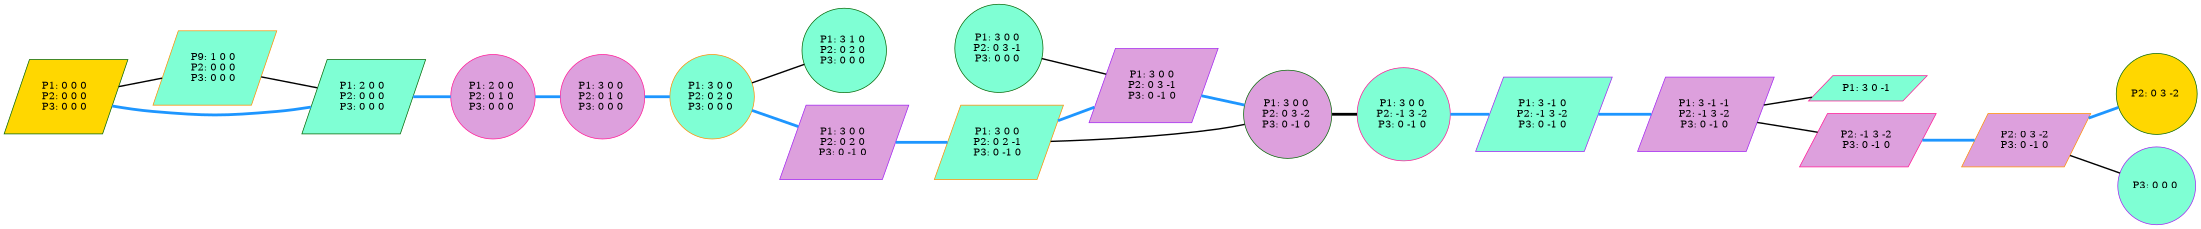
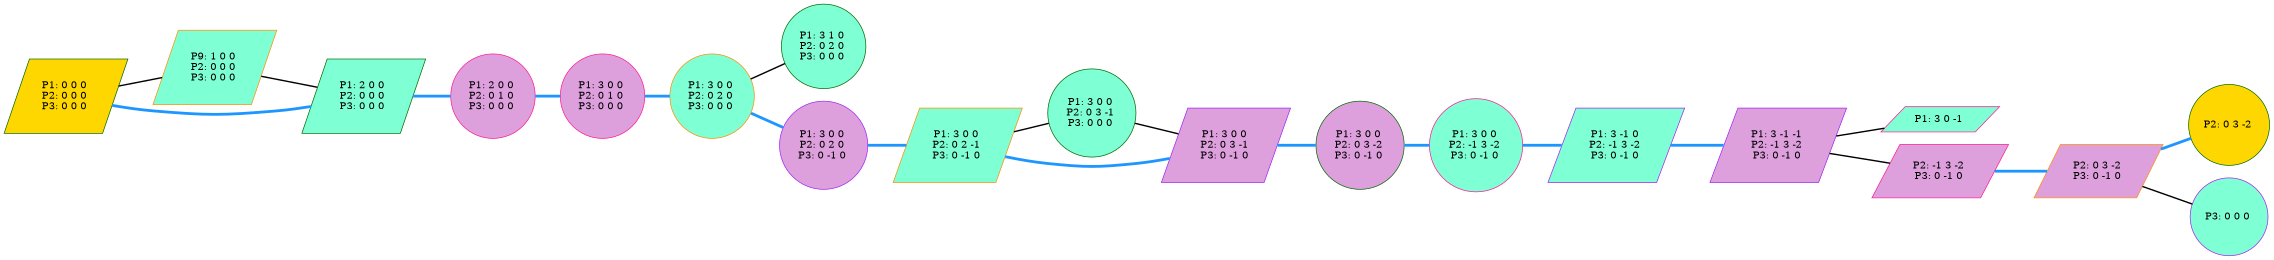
(1345, 114) -> (1417, 145)
(1148, 136) -> (1031, 128)
(844, 142) -> (824, 145)
